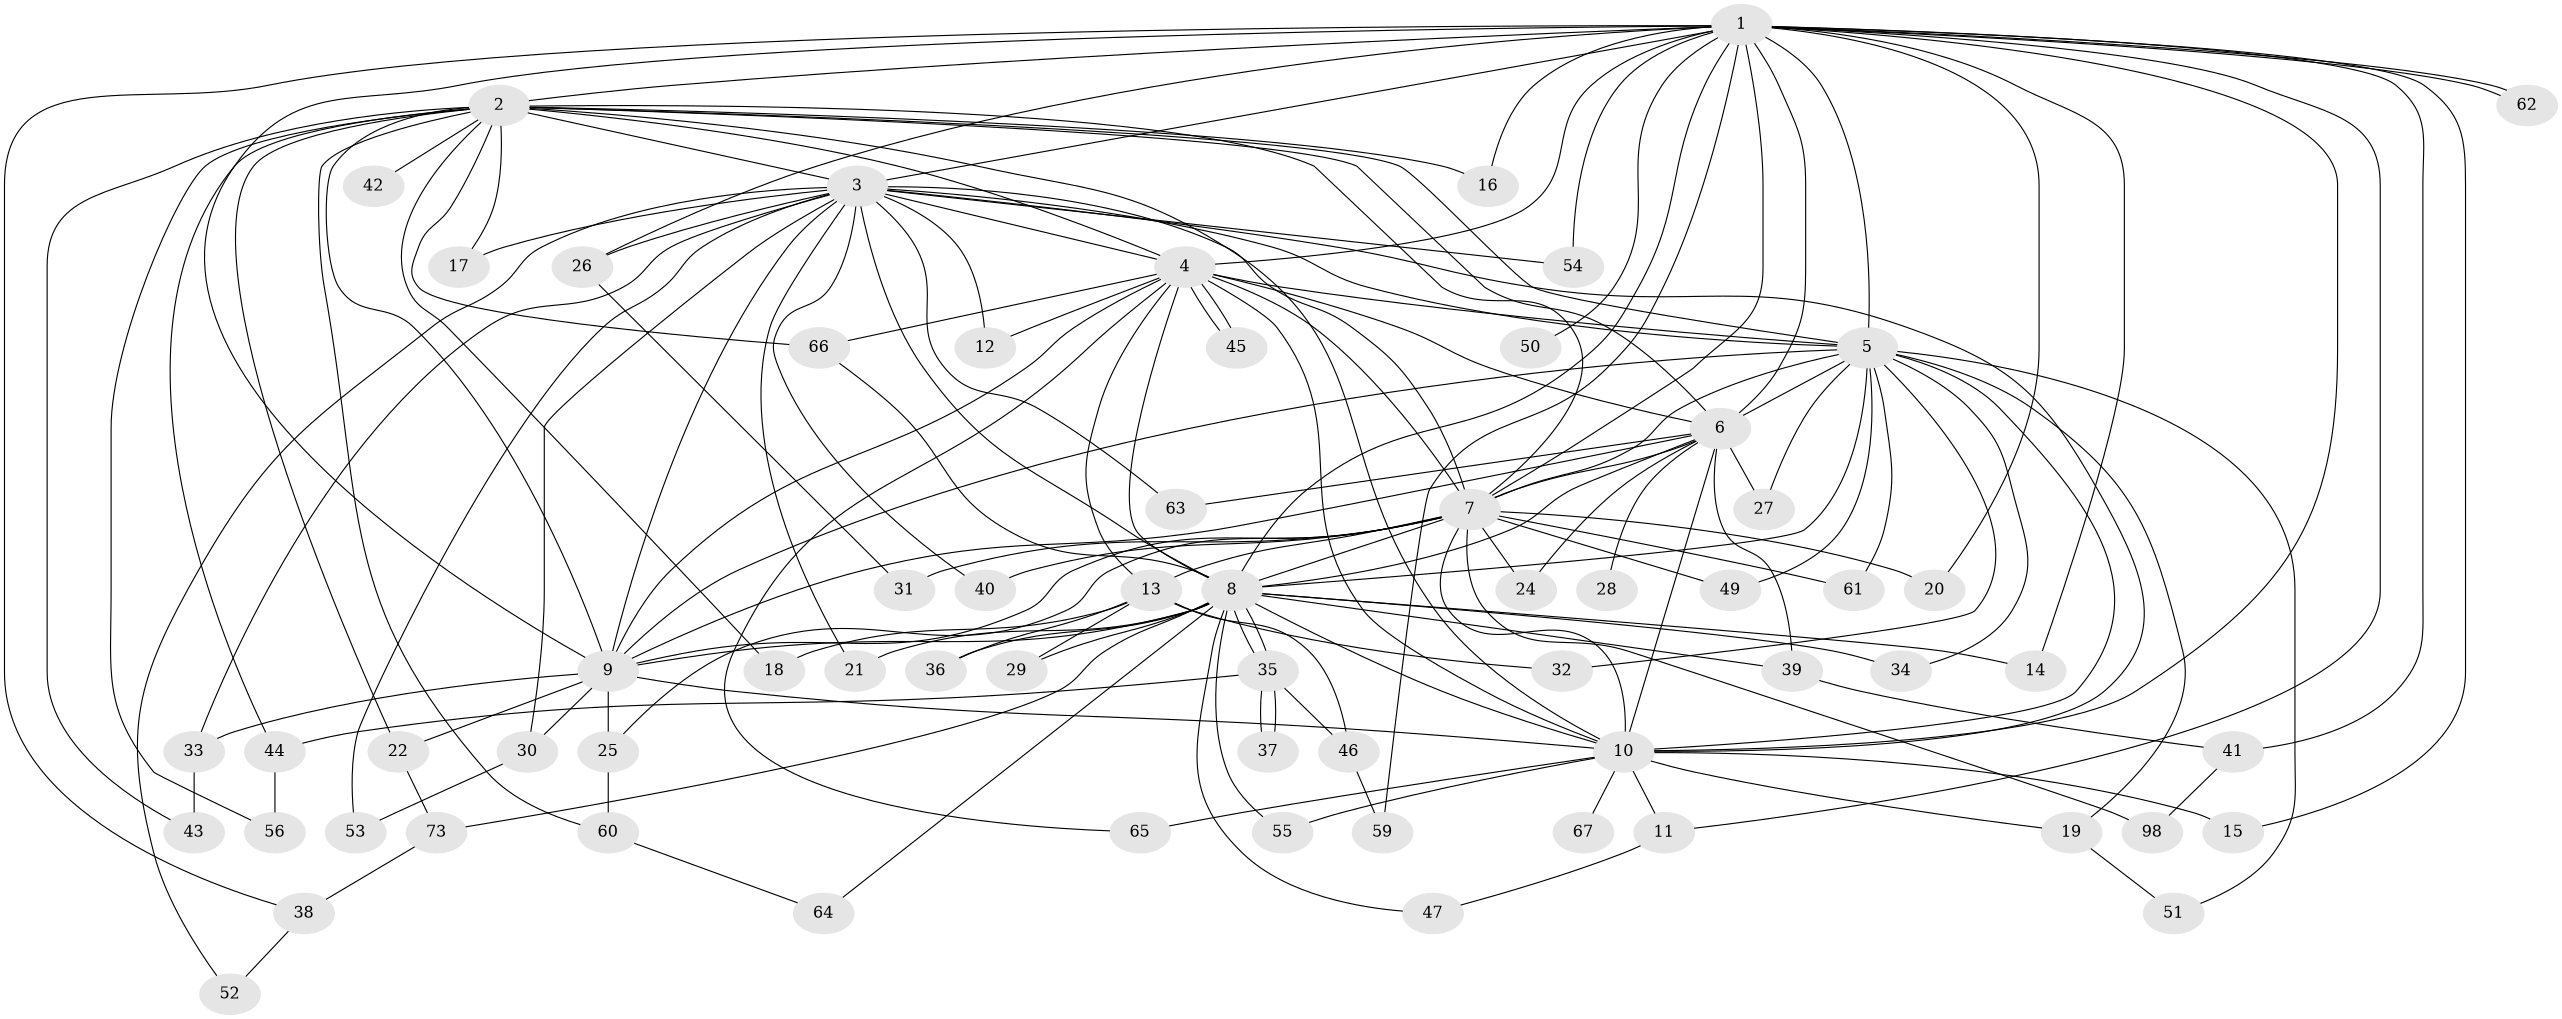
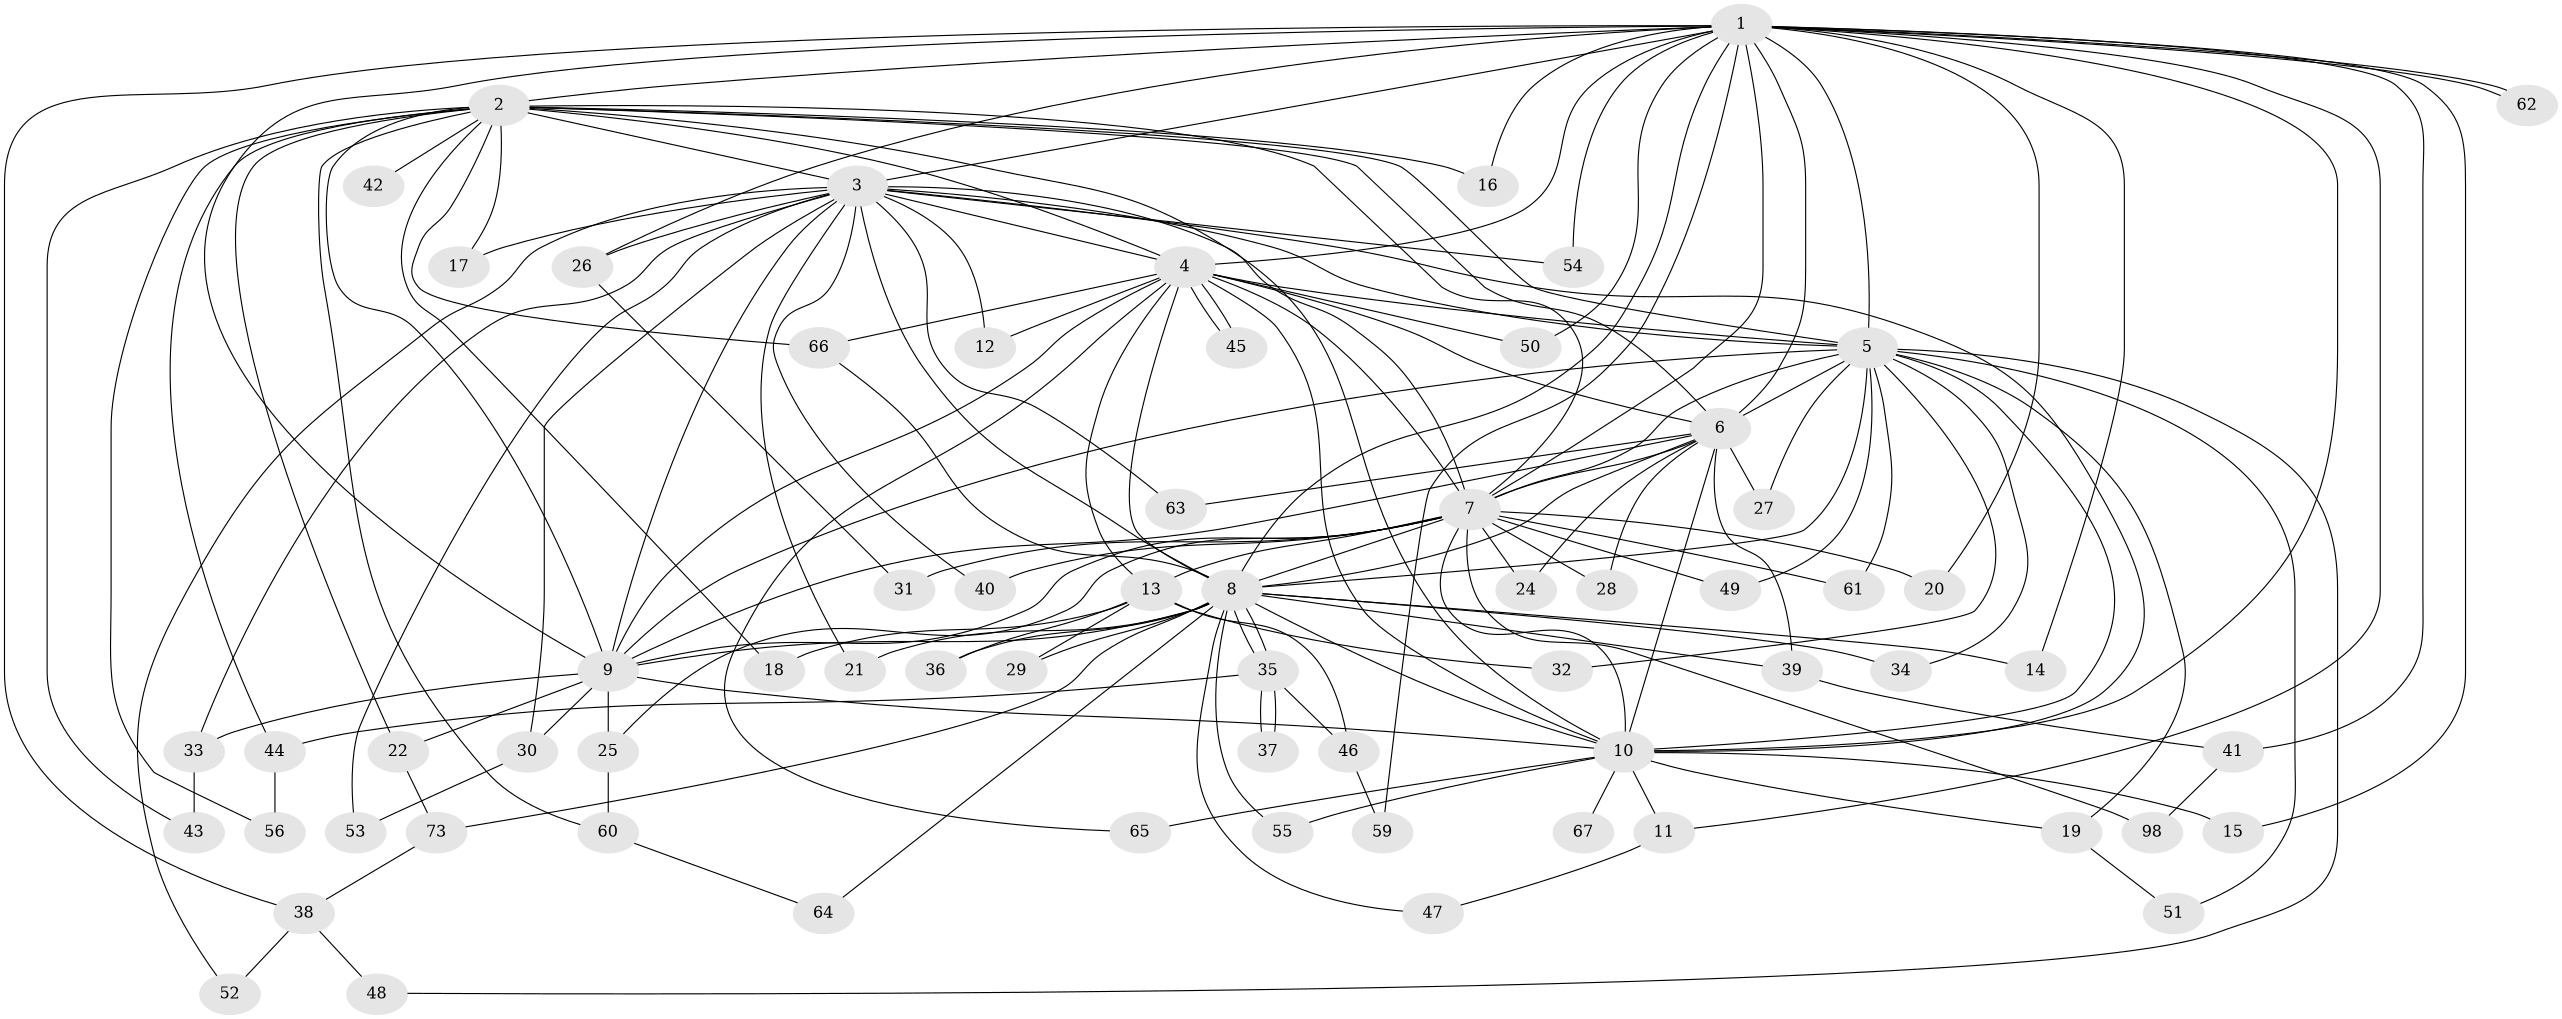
none -> (1372, 311)
none -> (1539, 550)
none -> (377, 994)
